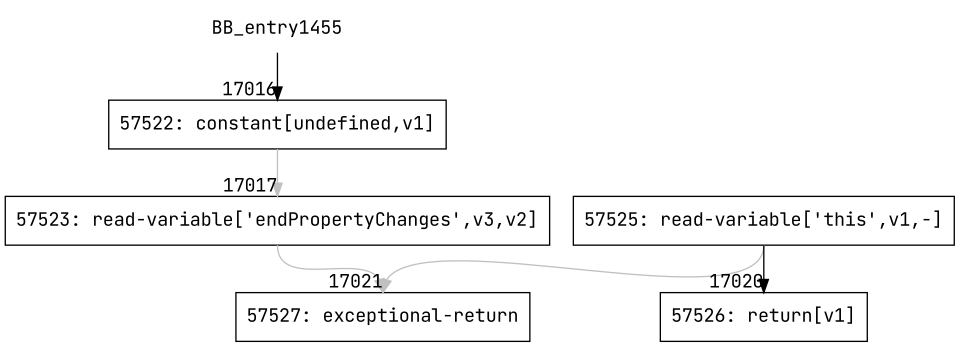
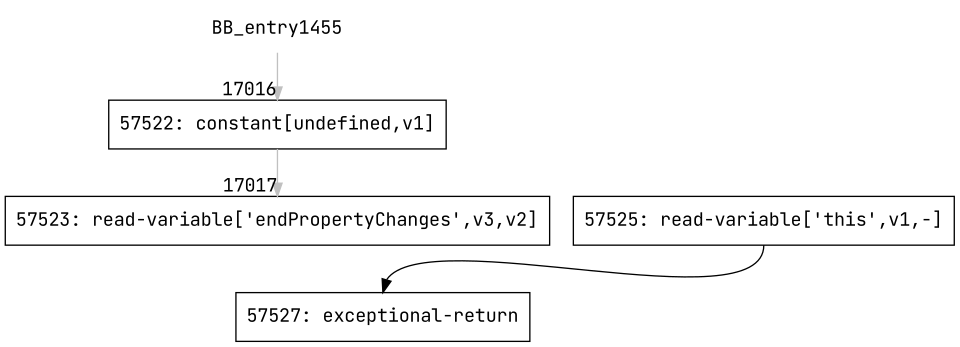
(277, 70) -> (277, 70)
(324, 269) -> none
(580, 270) -> (580, 270)
(764, 317) -> none
